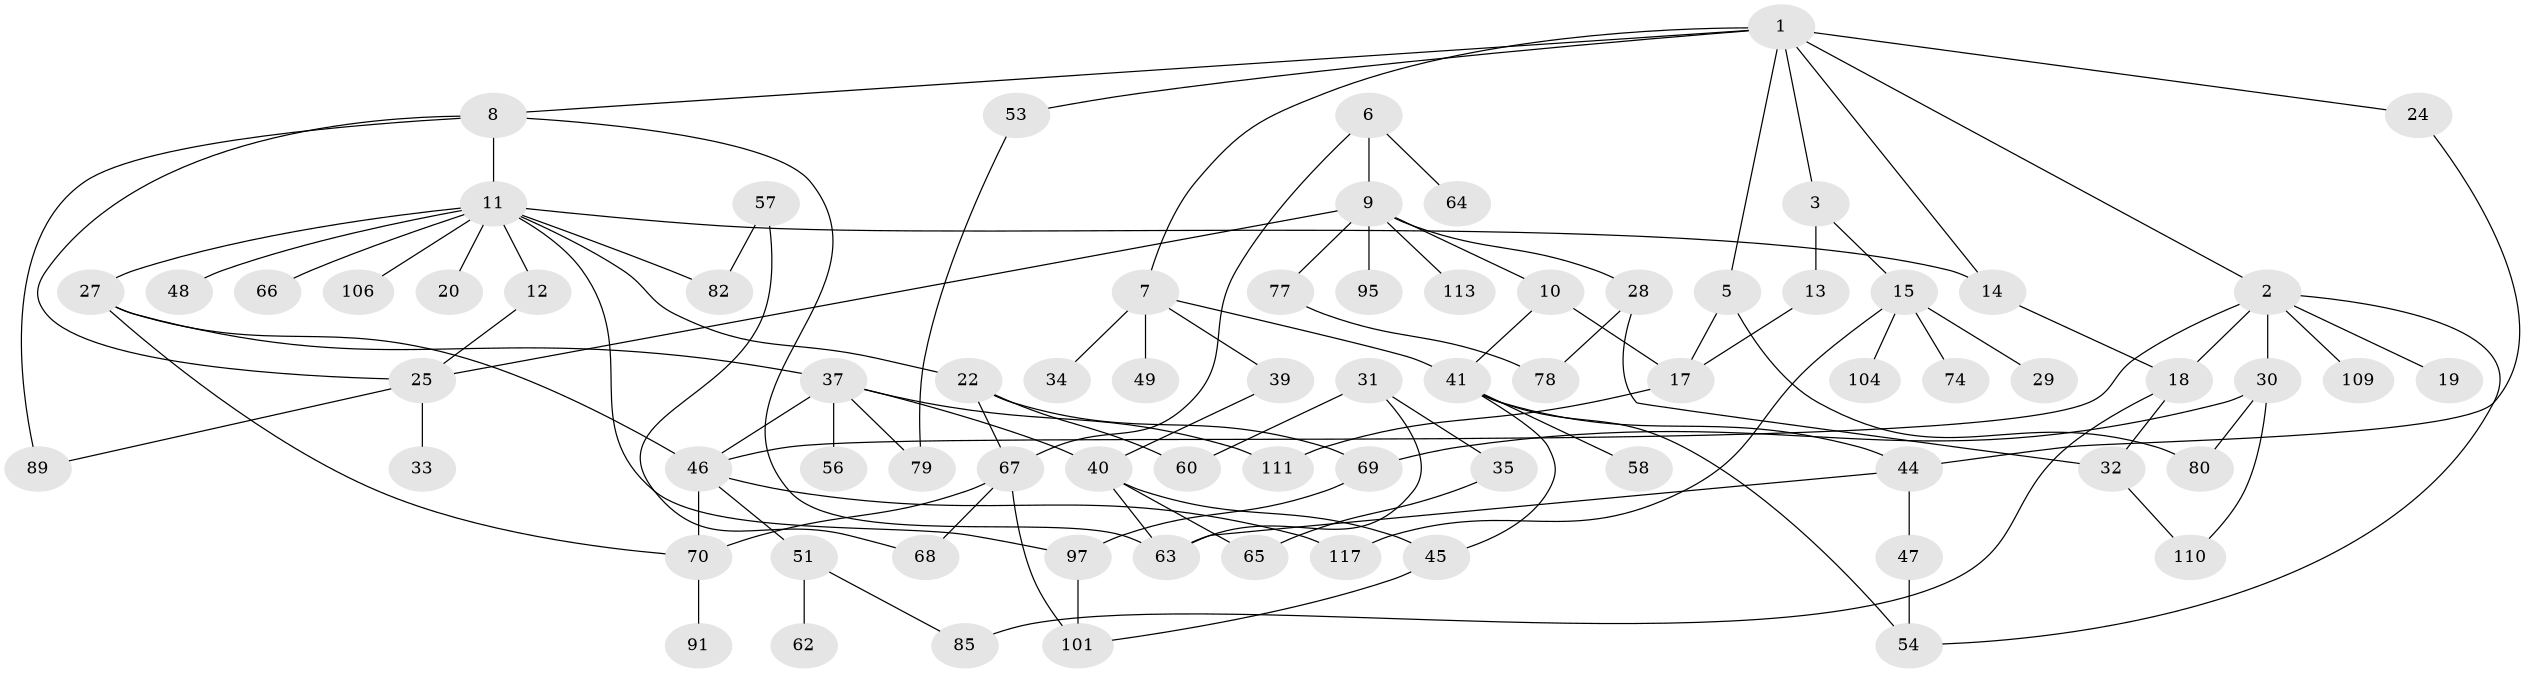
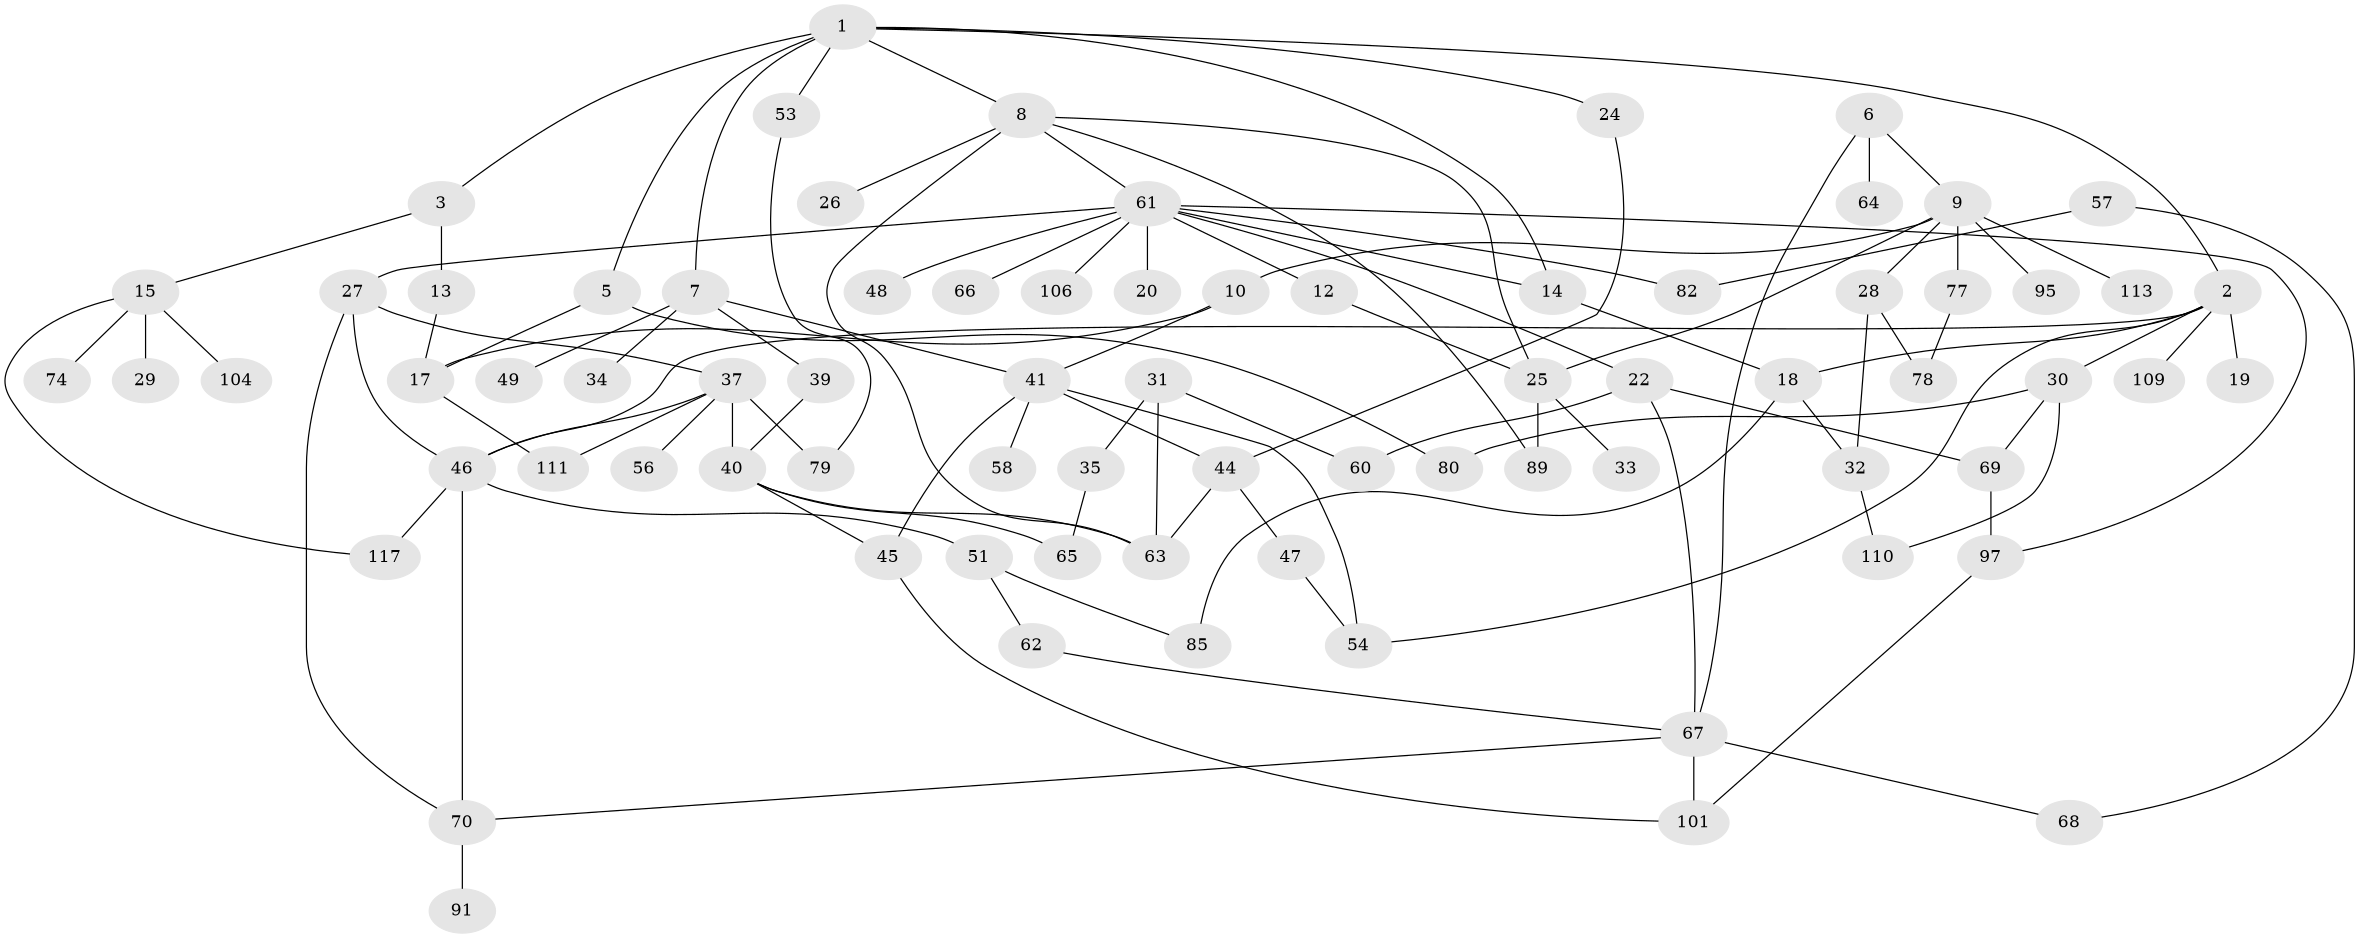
(494, 204) -> (1147, 204)
none -> (831, 204)
none -> (1362, 696)
